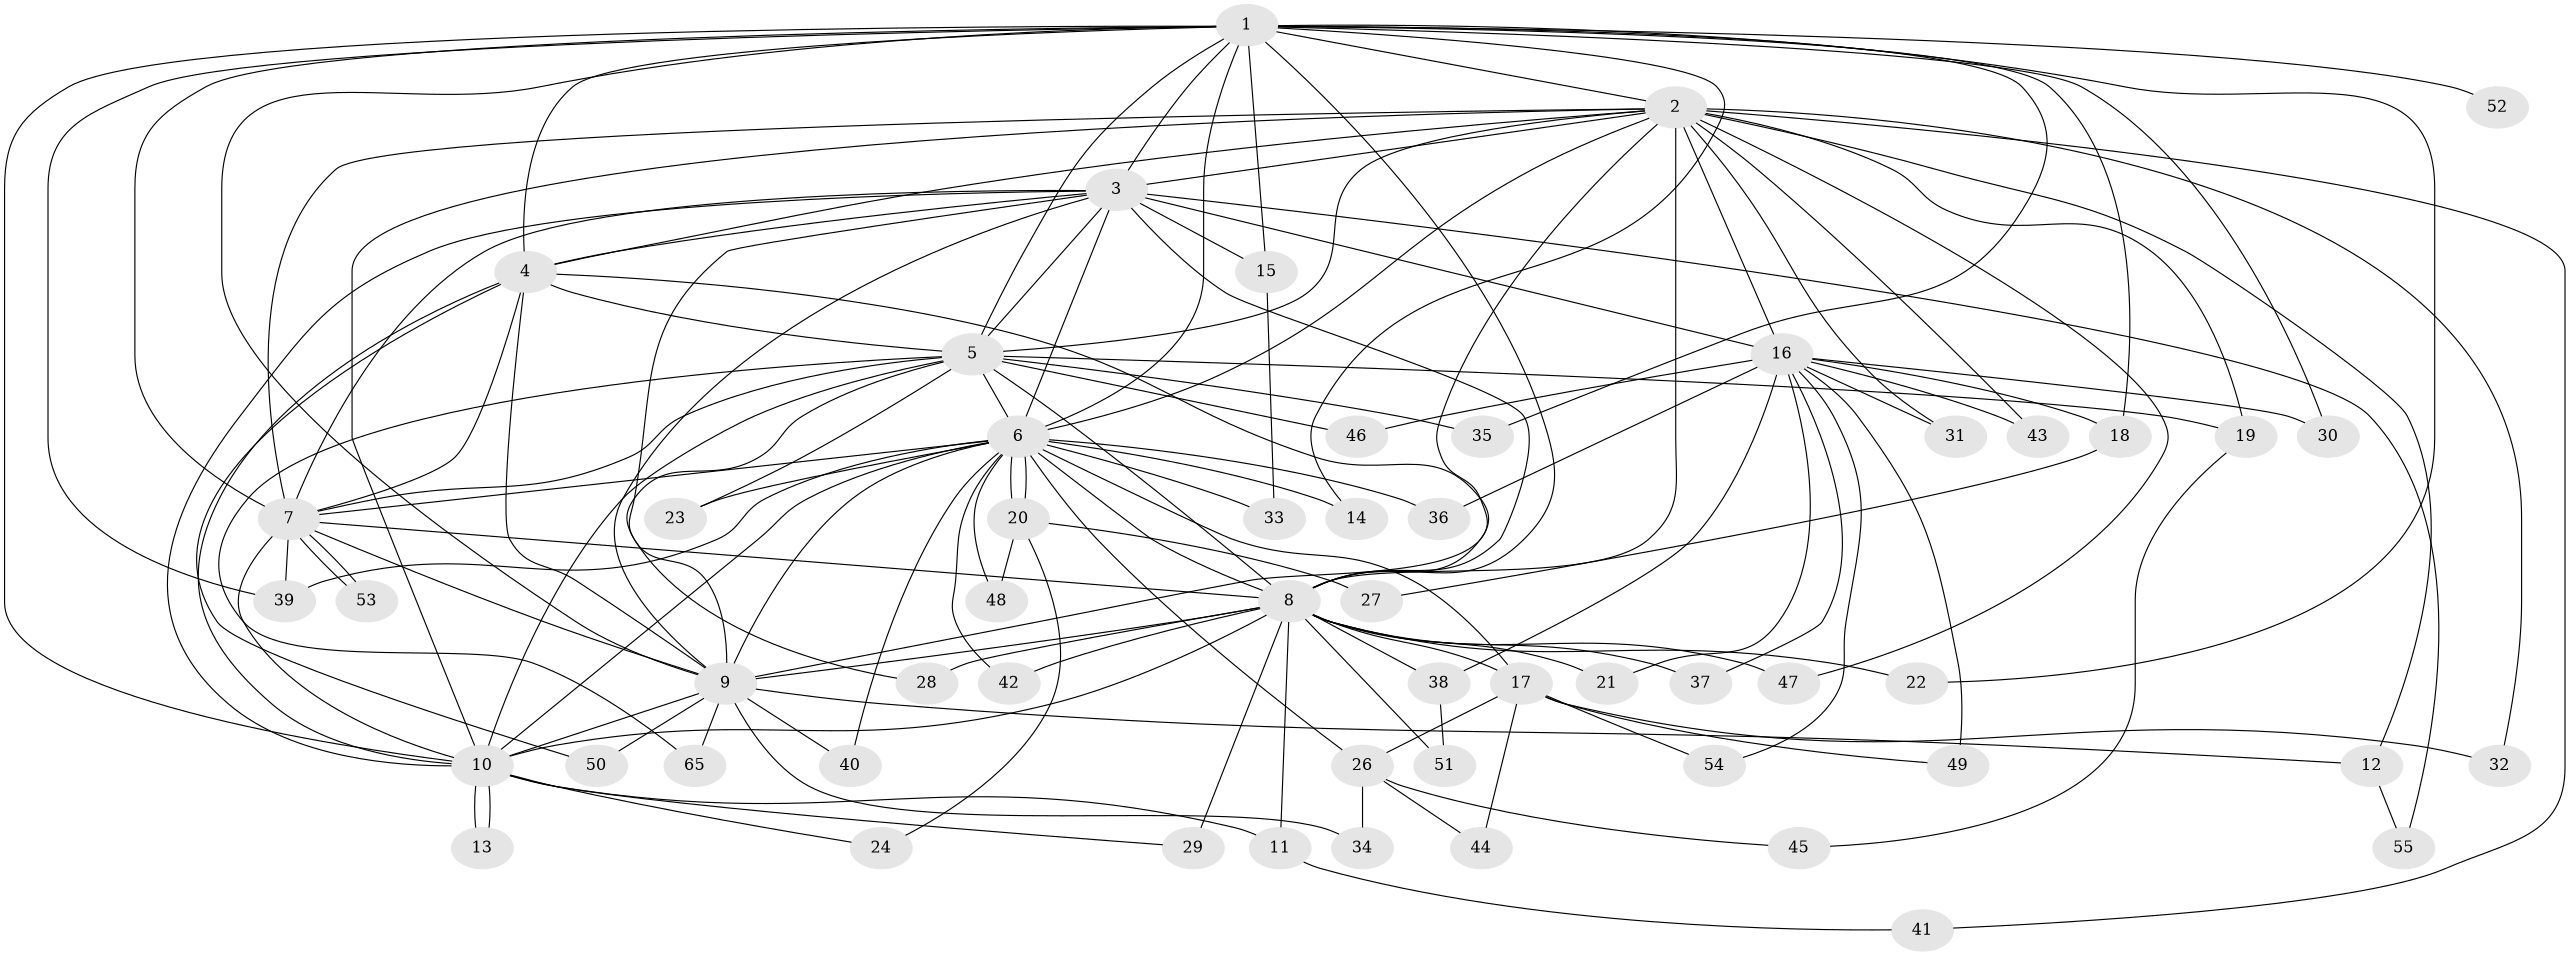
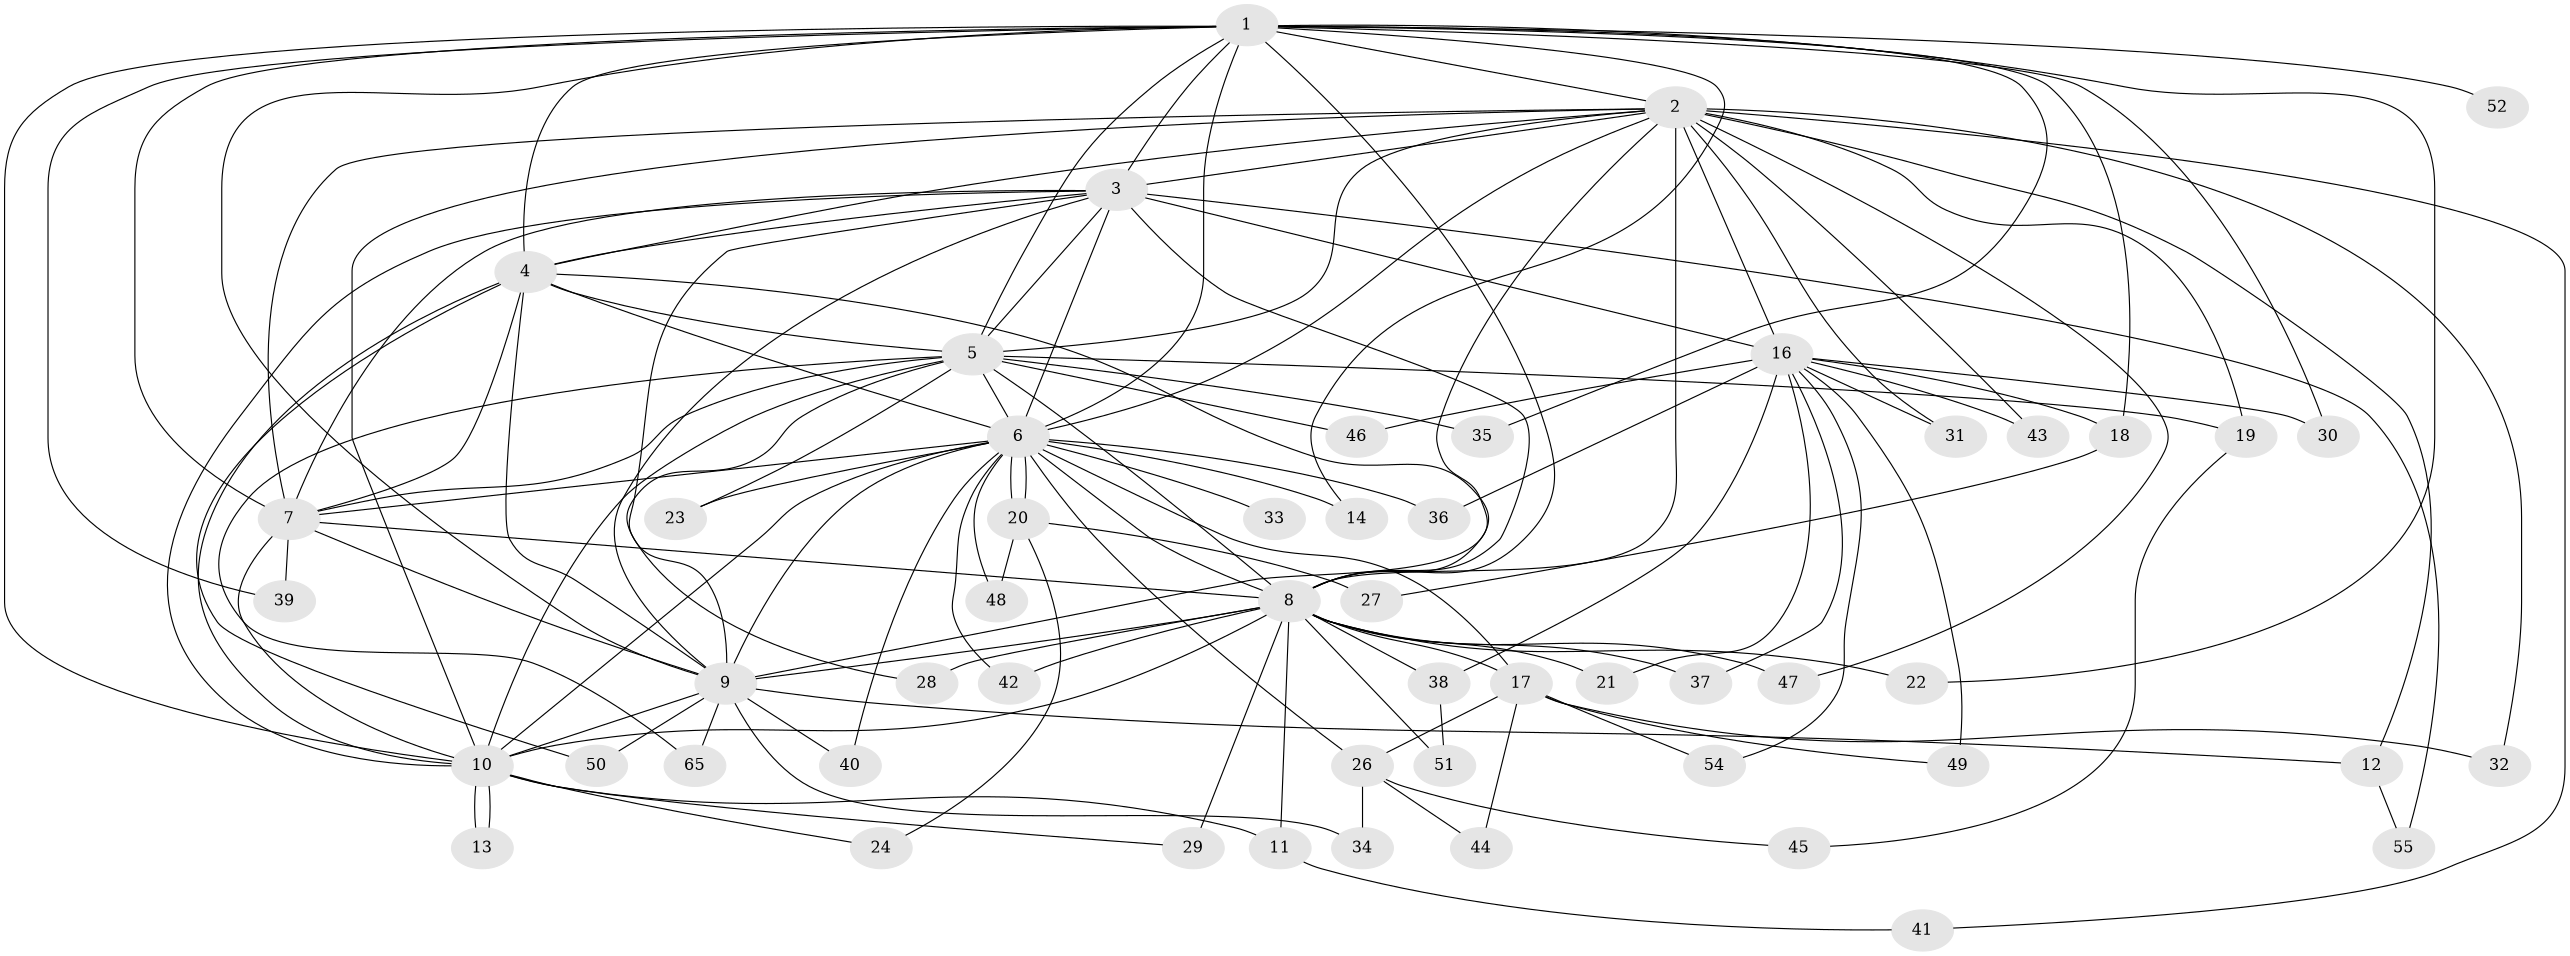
(1267, 272) -> none
(642, 562) -> (769, 360)
(367, 601) -> none
